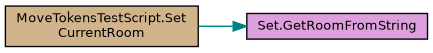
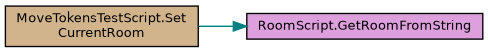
(337, 26) -> (365, 26)
